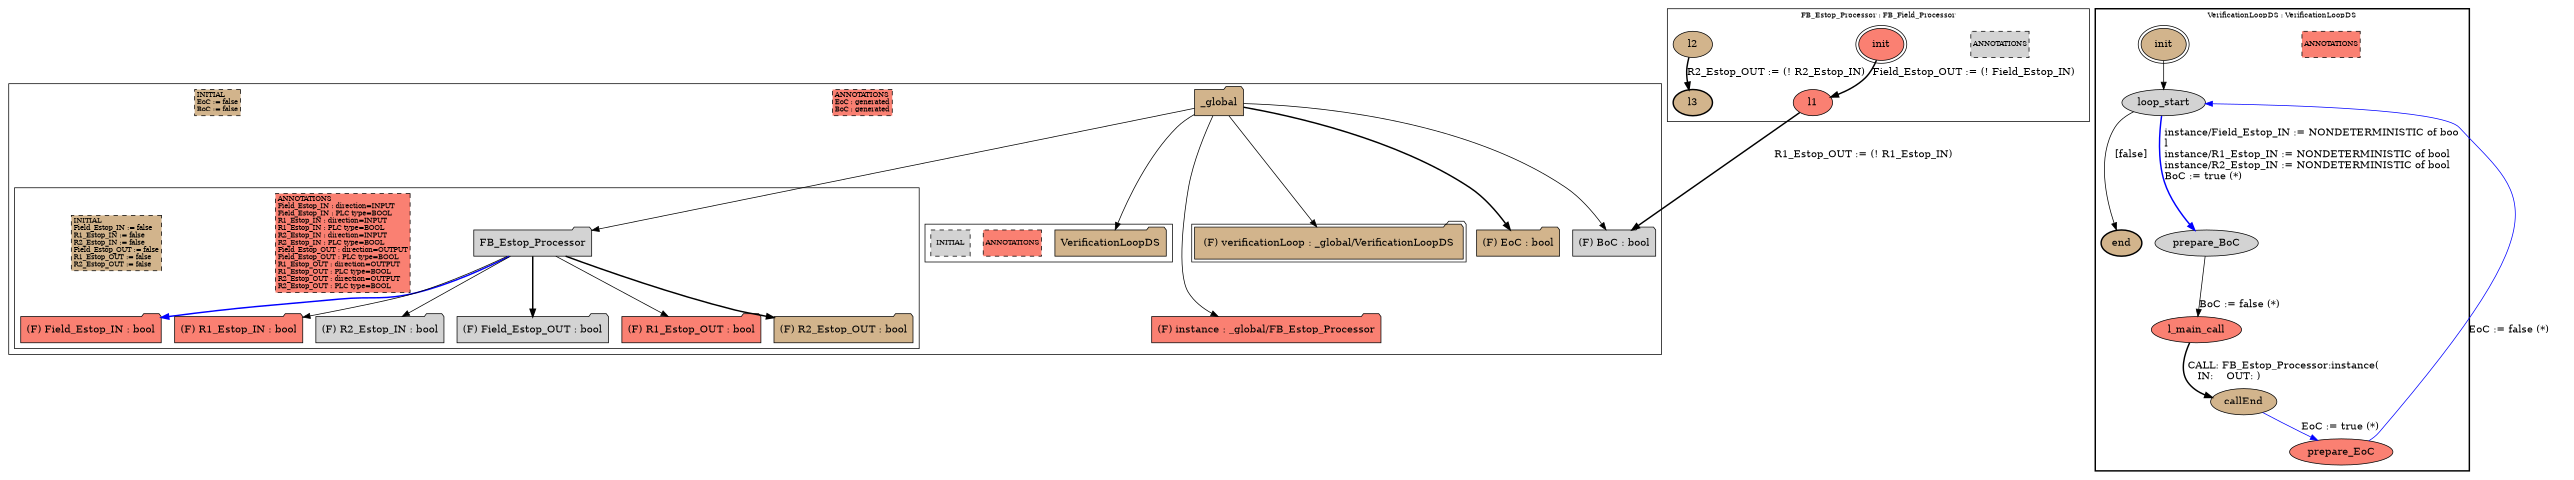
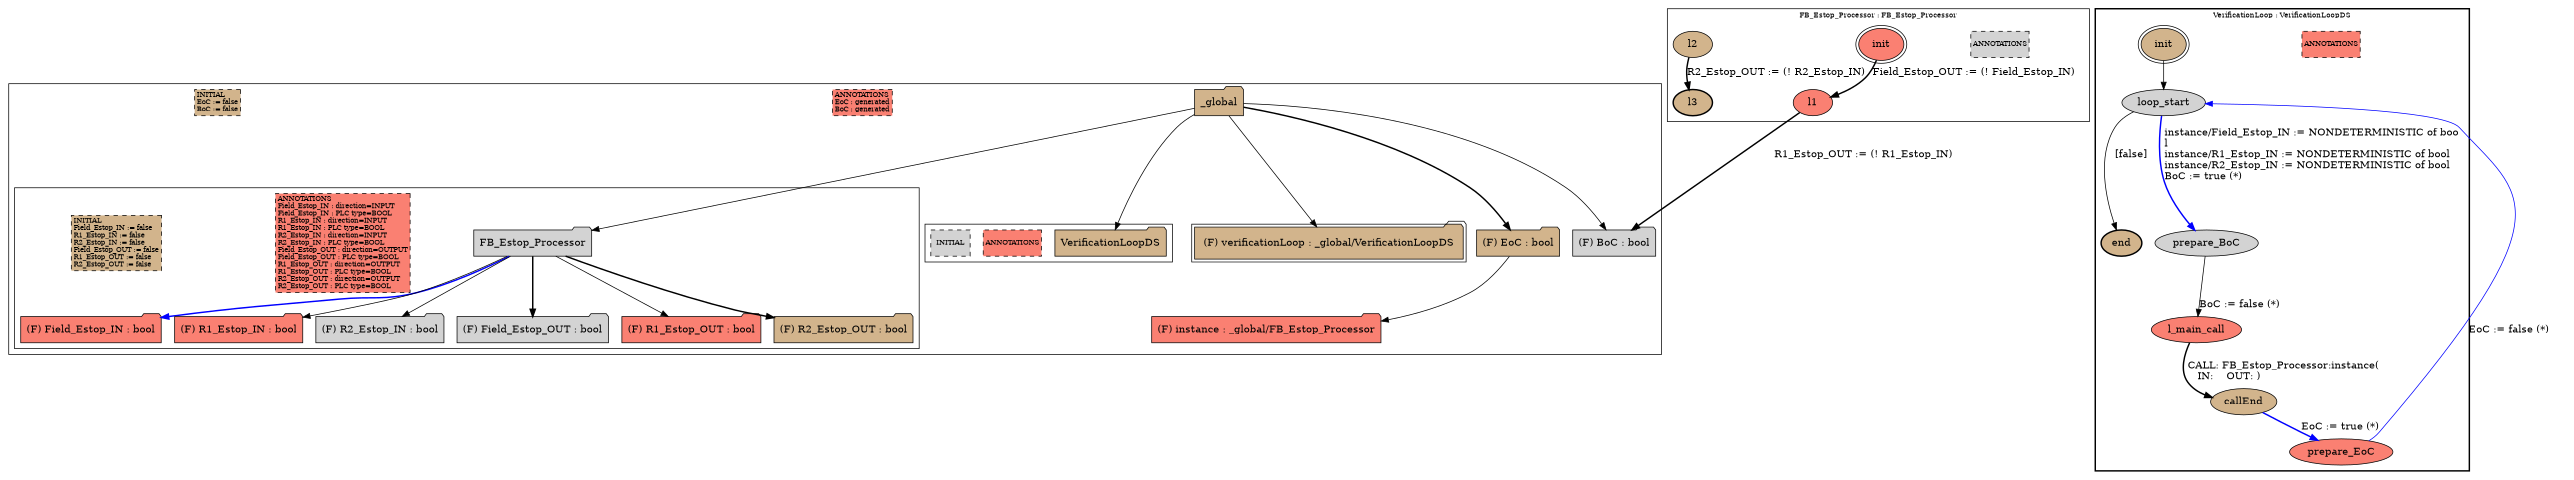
(1878, 16) -> (1878, 16)
(2282, 16) -> (2282, 16)
(1184, 218) -> (1456, 299)
(2287, 425) -> (2287, 425)
